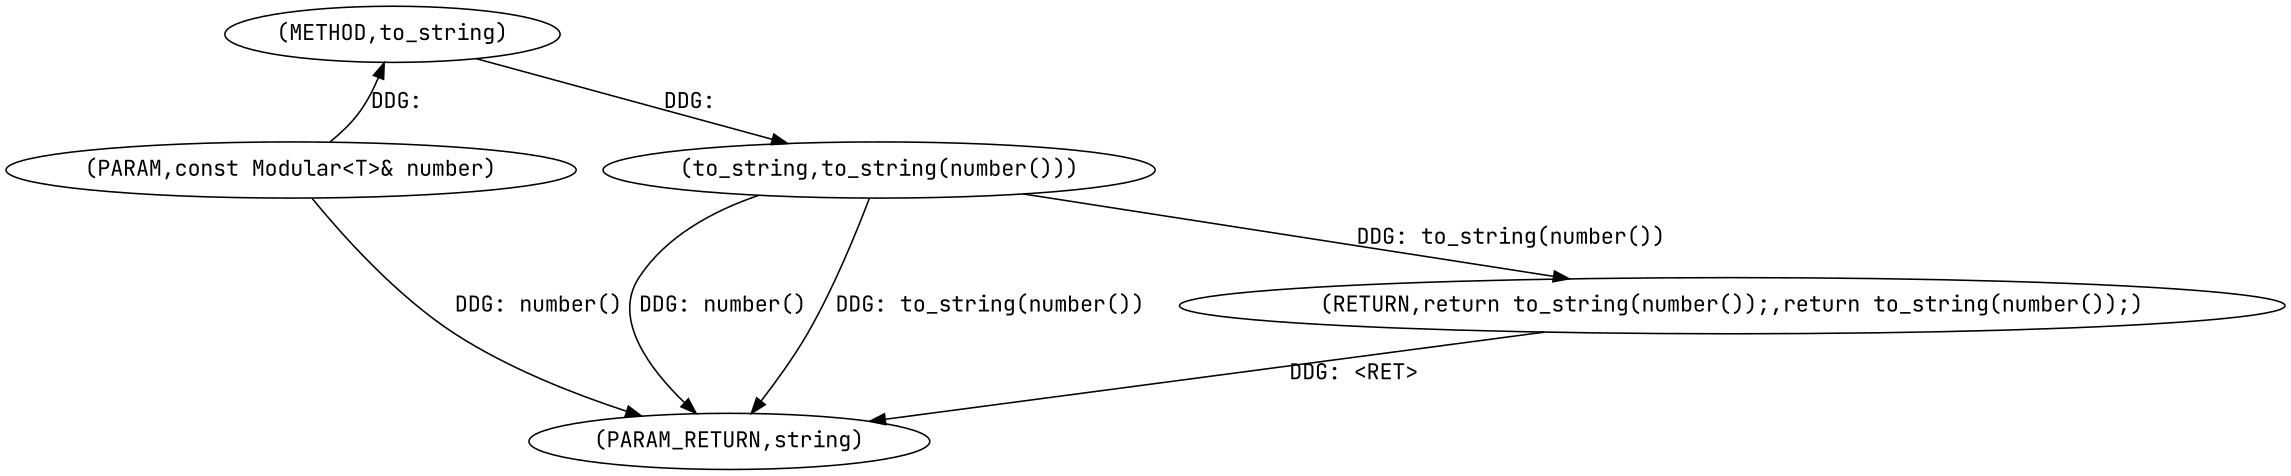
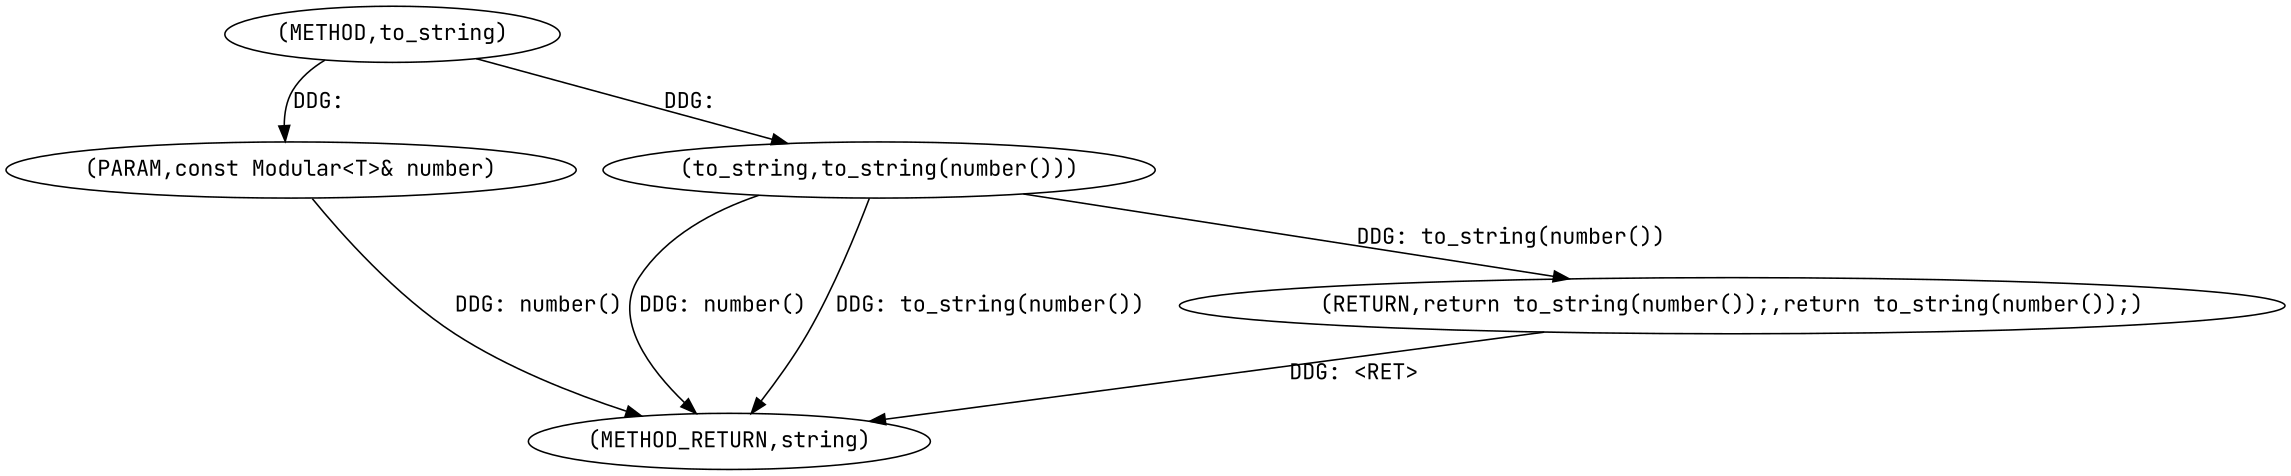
(359, 113) -> (295, 87)
(729, 441) -> (729, 441)
